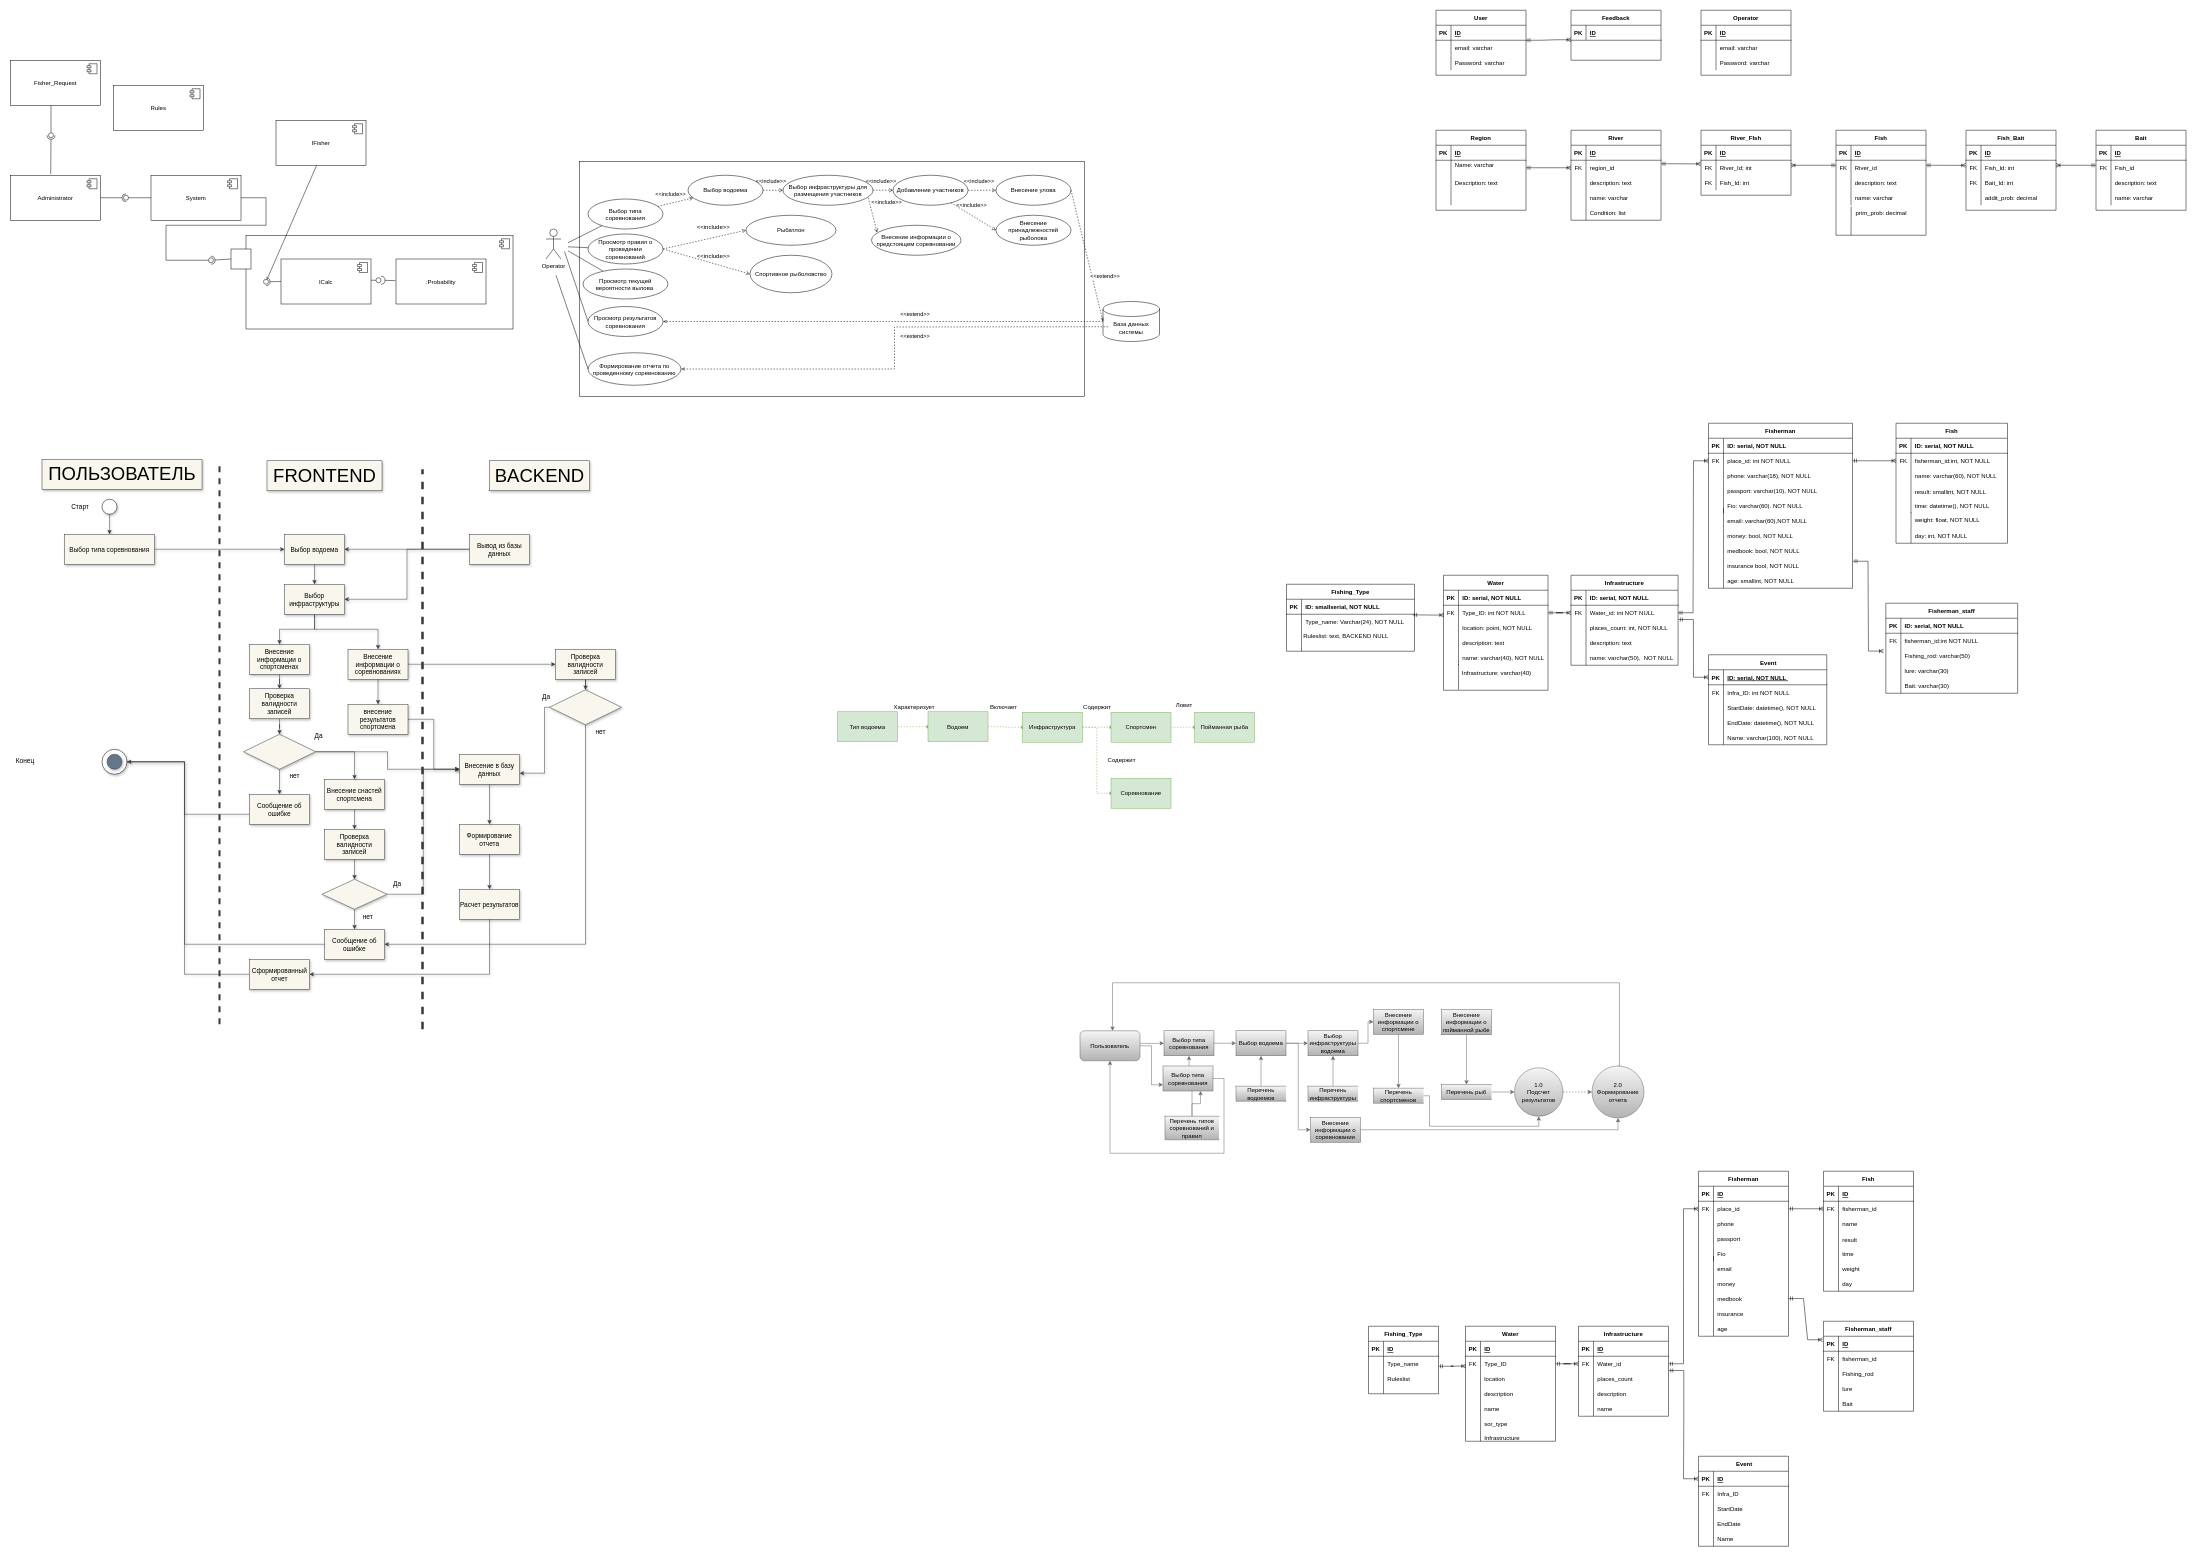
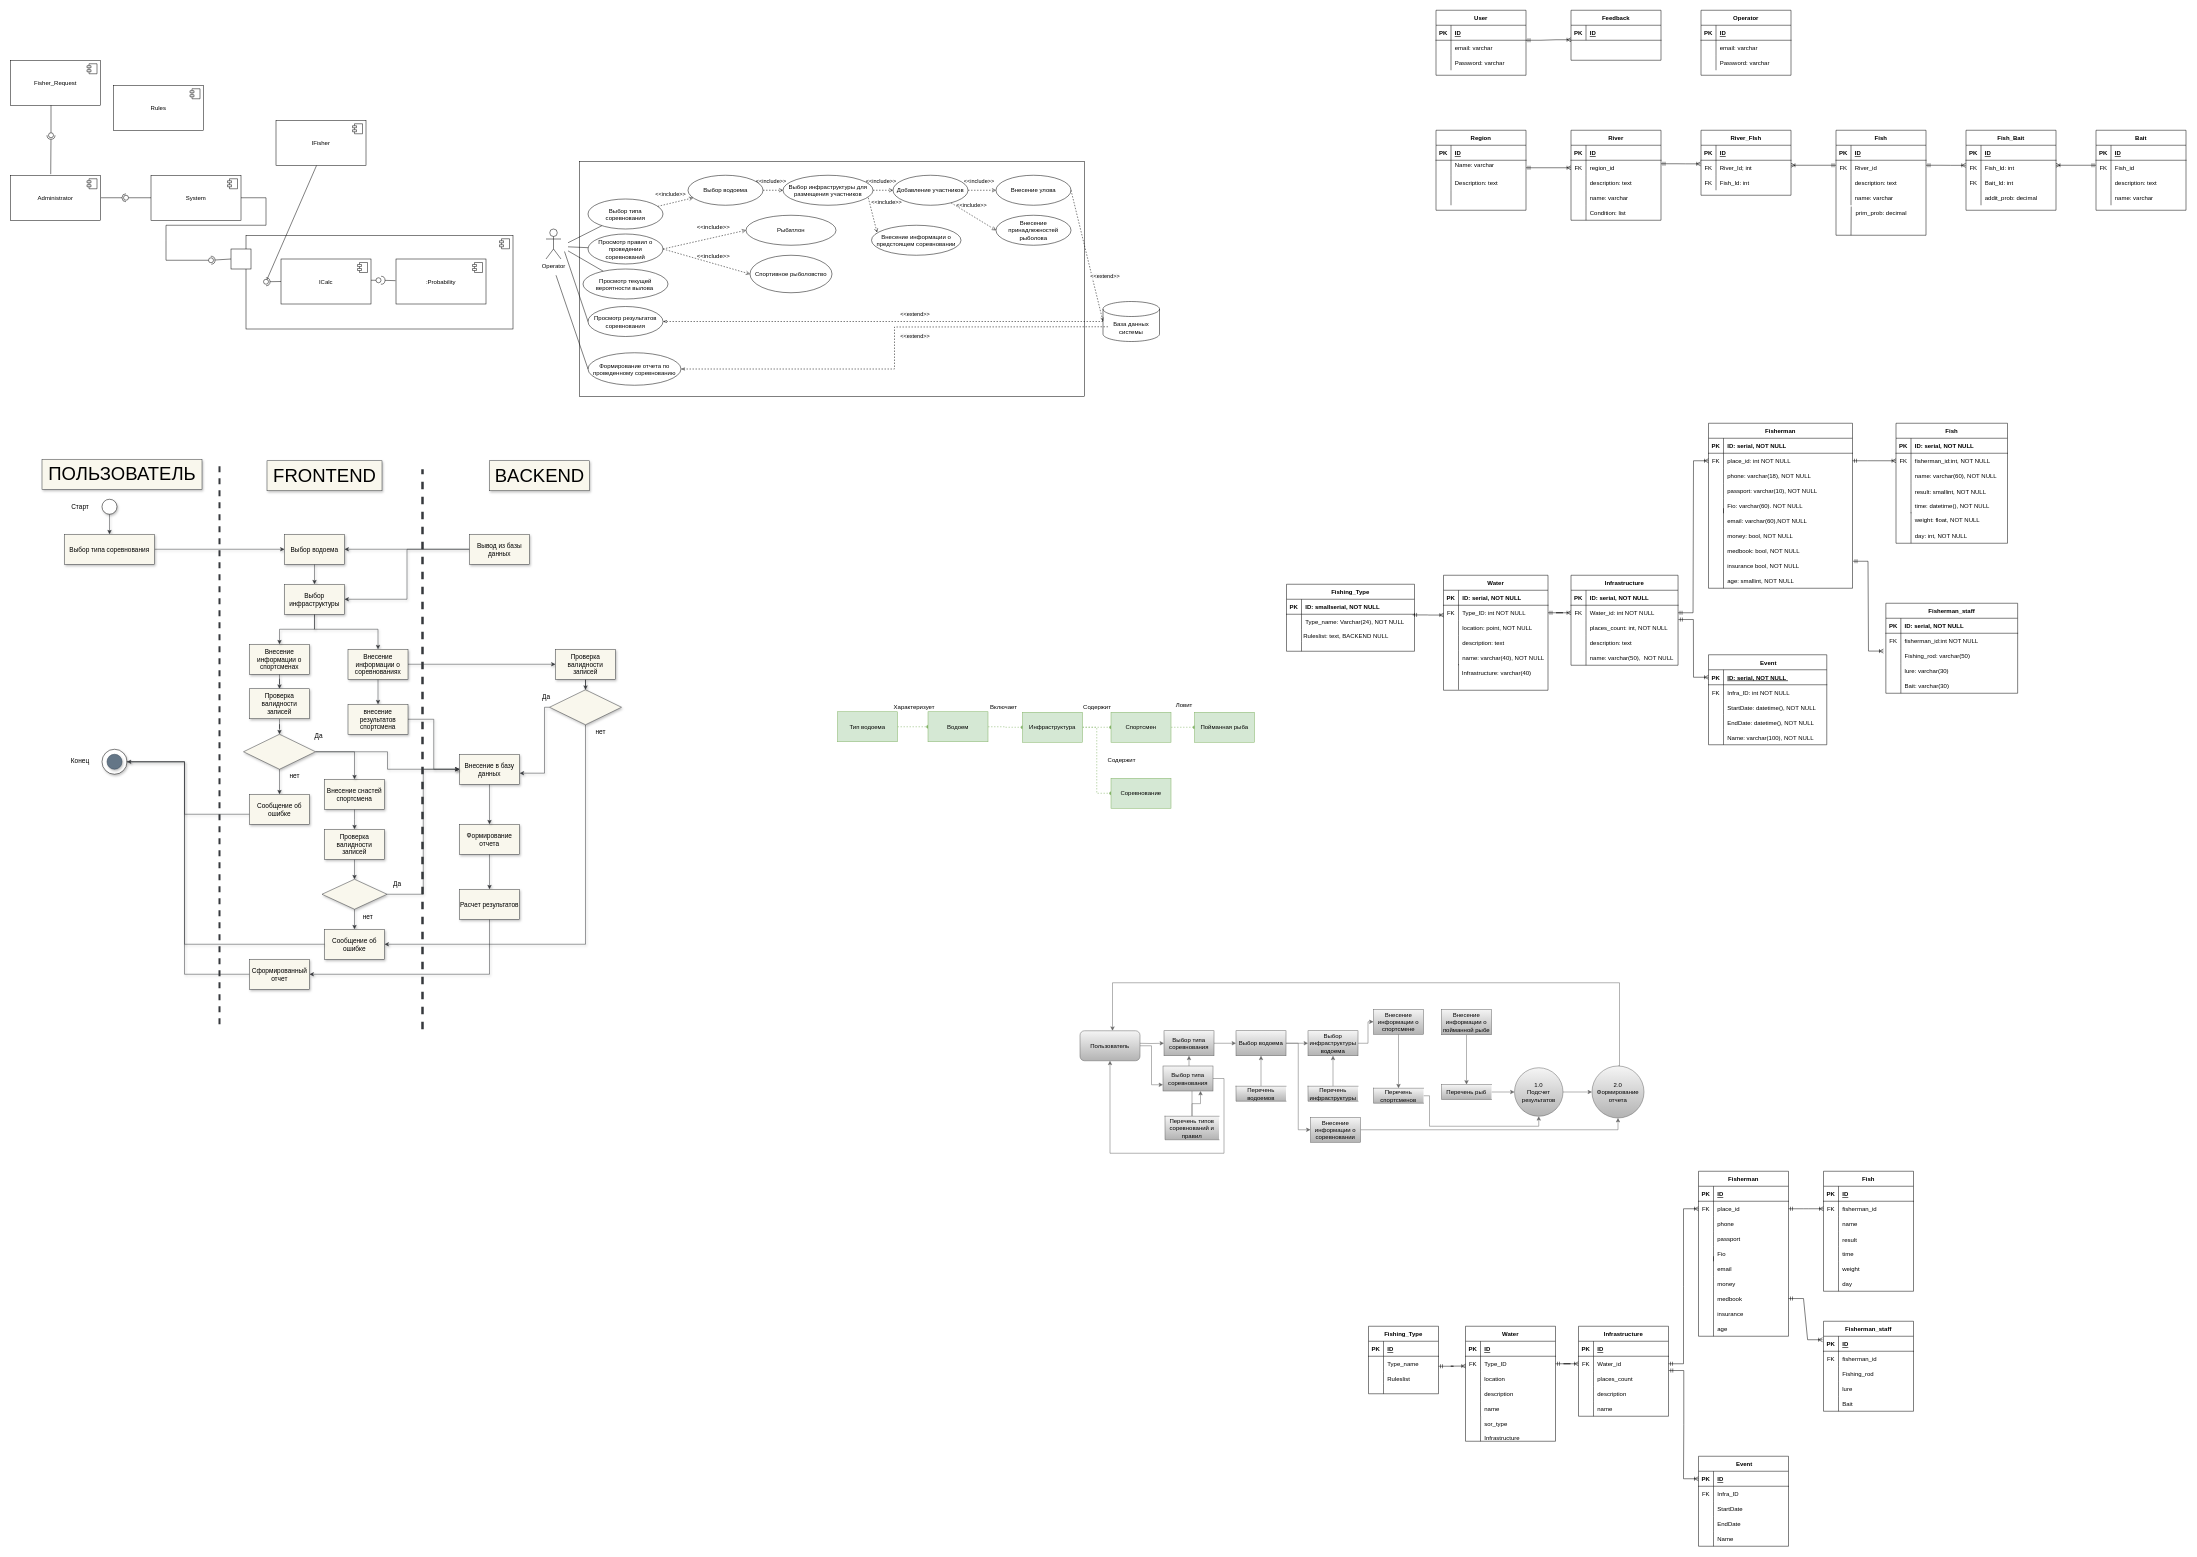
(25, 761) -> (80, 761)
(1575, 1092) -> (1575, 1092)
